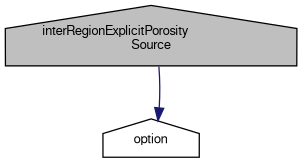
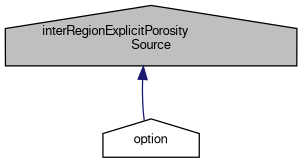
(160, 87) -> (143, 100)
